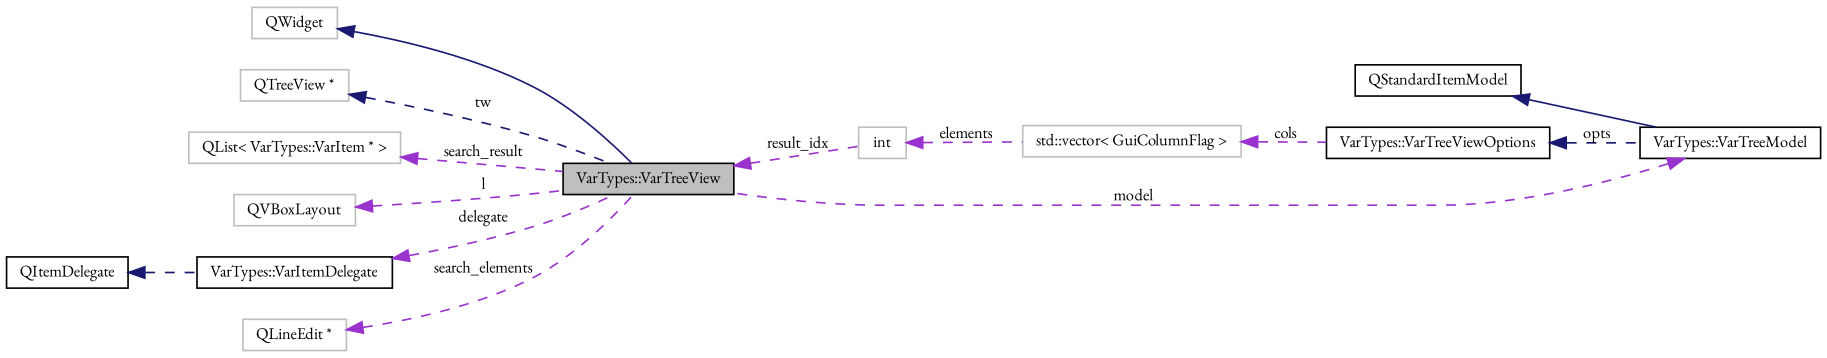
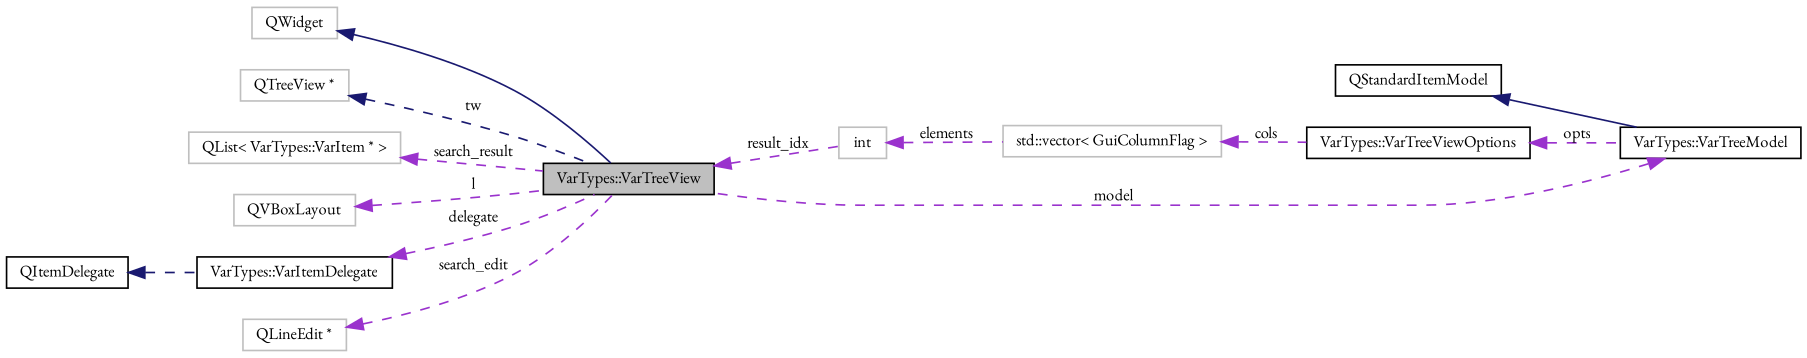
(1603, 143) -> (1584, 143)
(482, 268) -> (472, 265)
